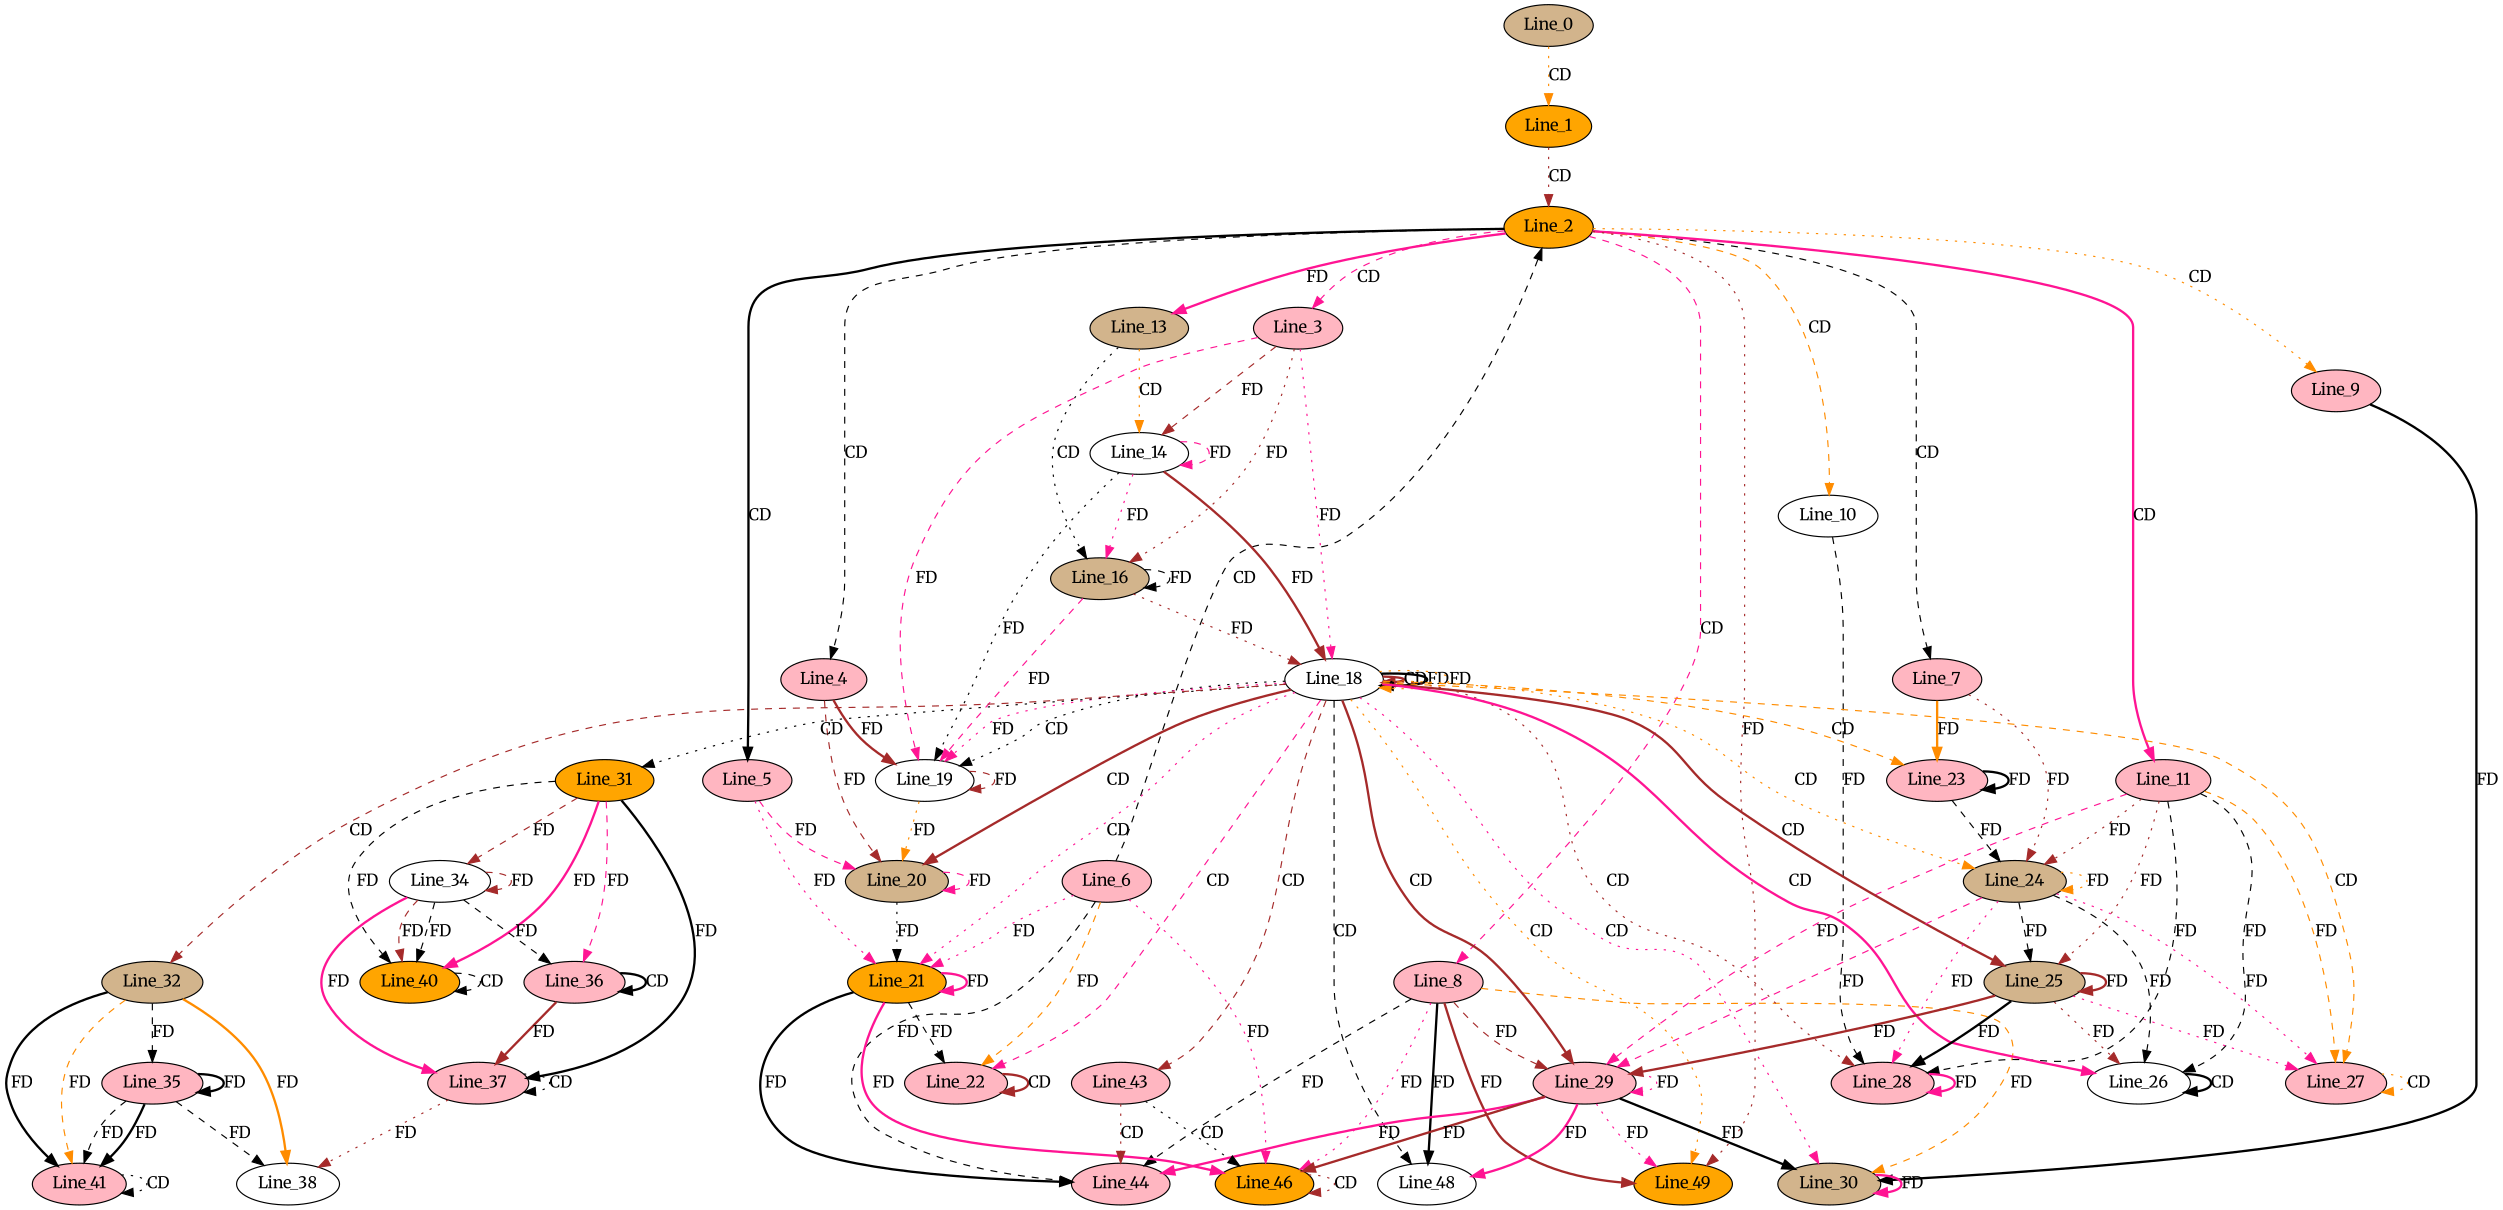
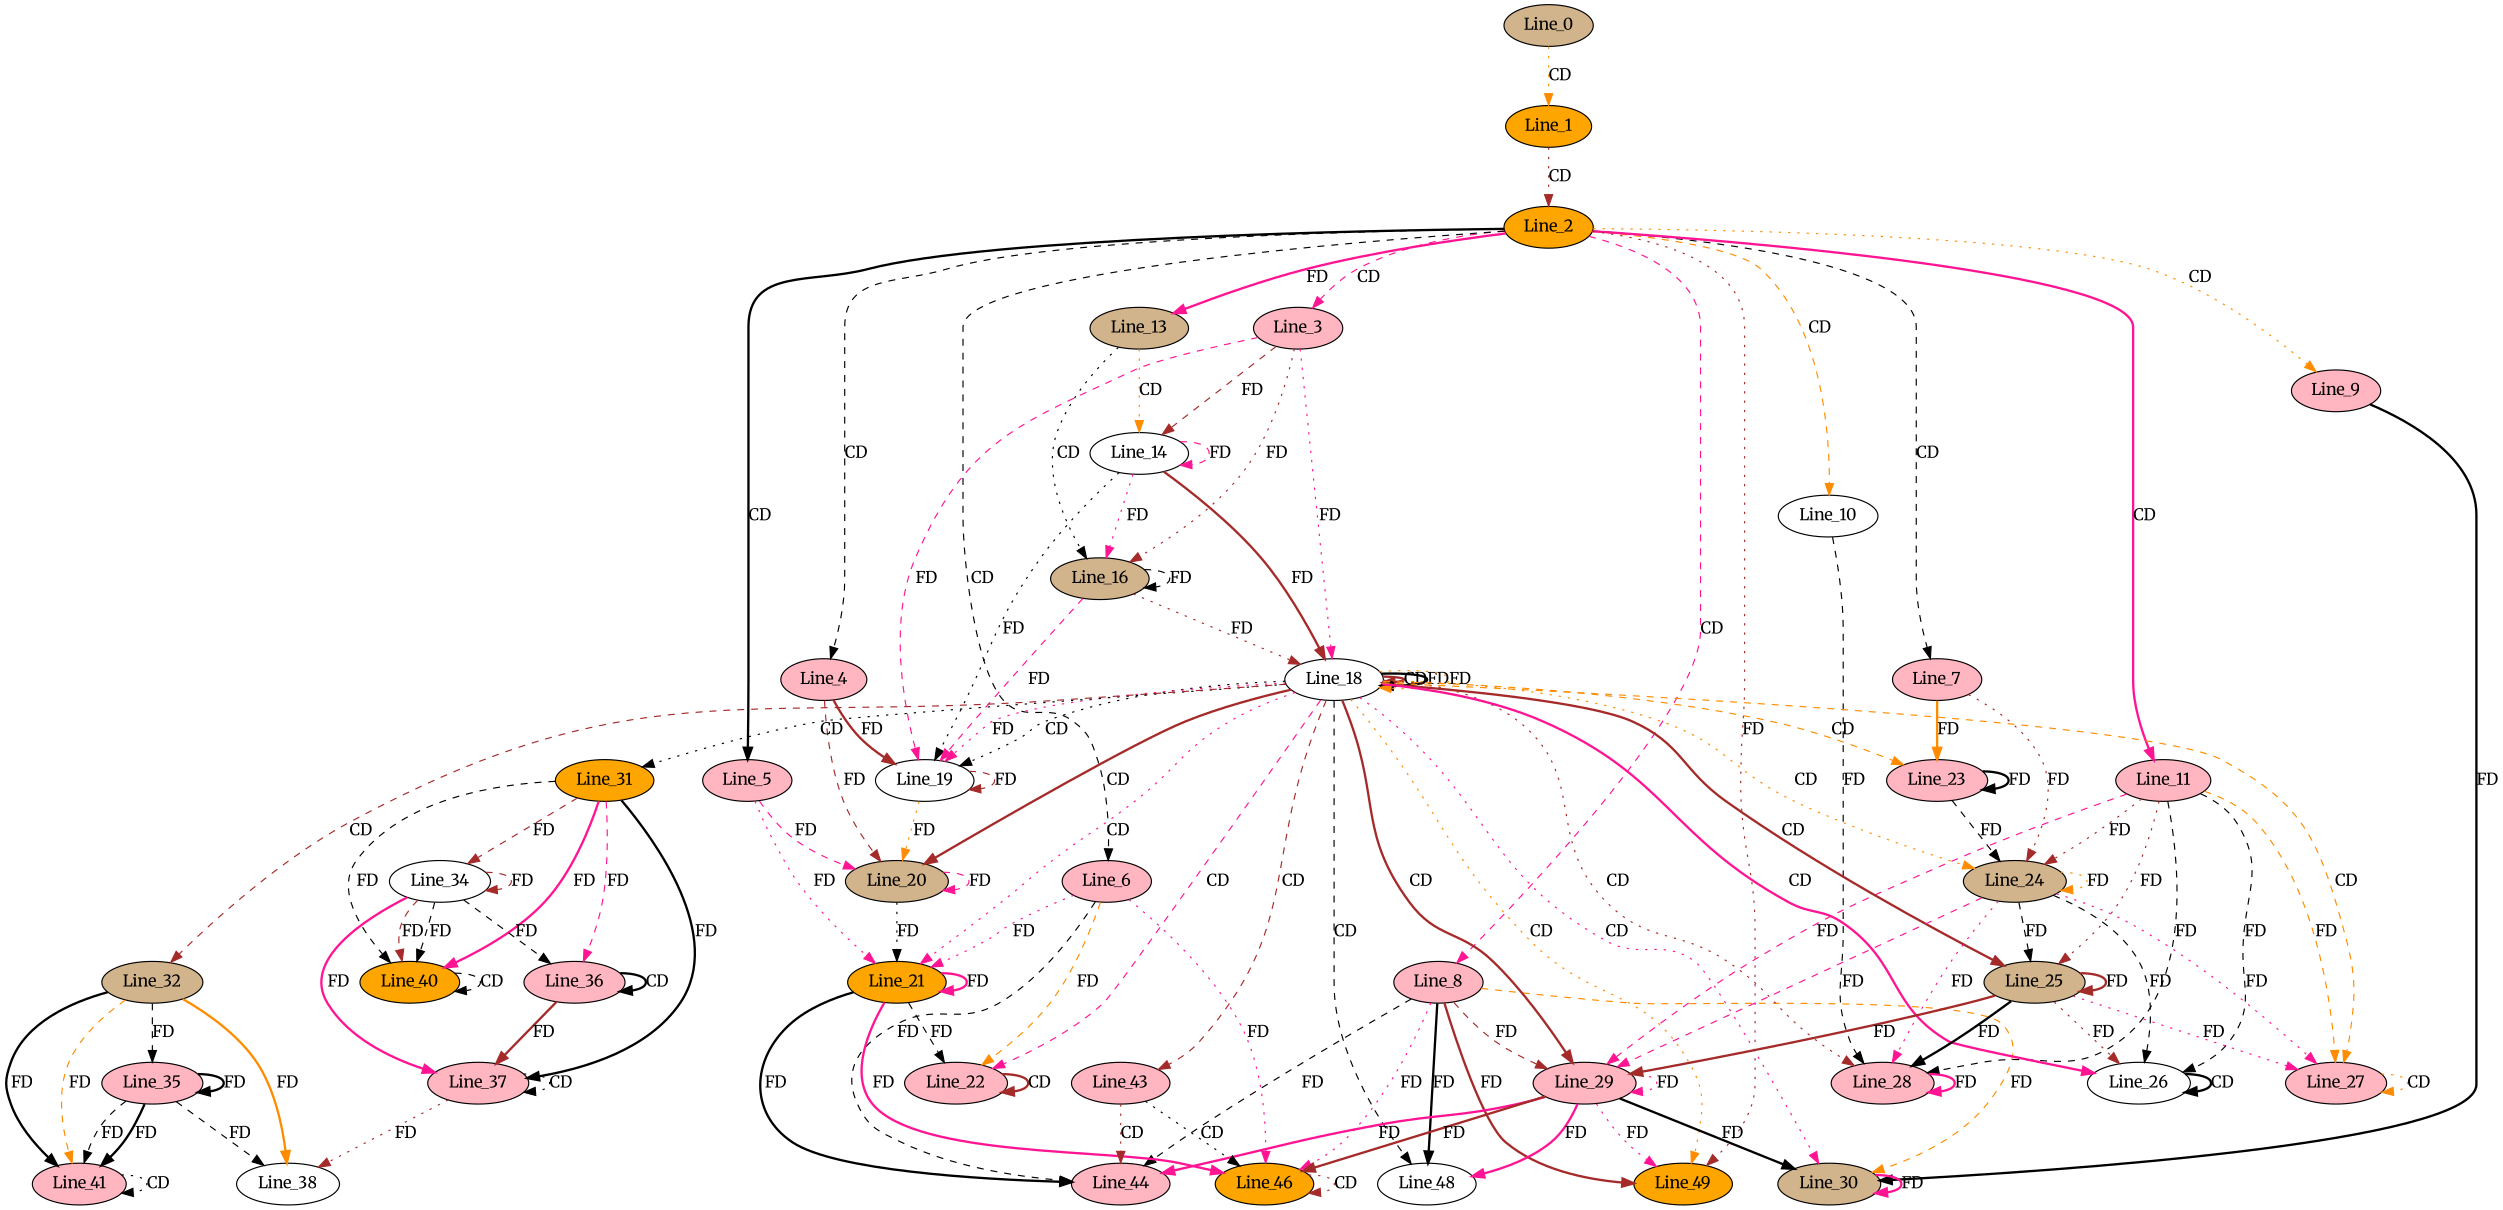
(1297, 547) -> (963, 344)
